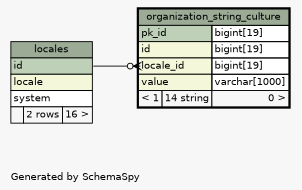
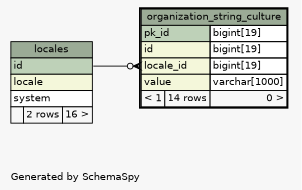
(187, 98) -> (187, 98)
